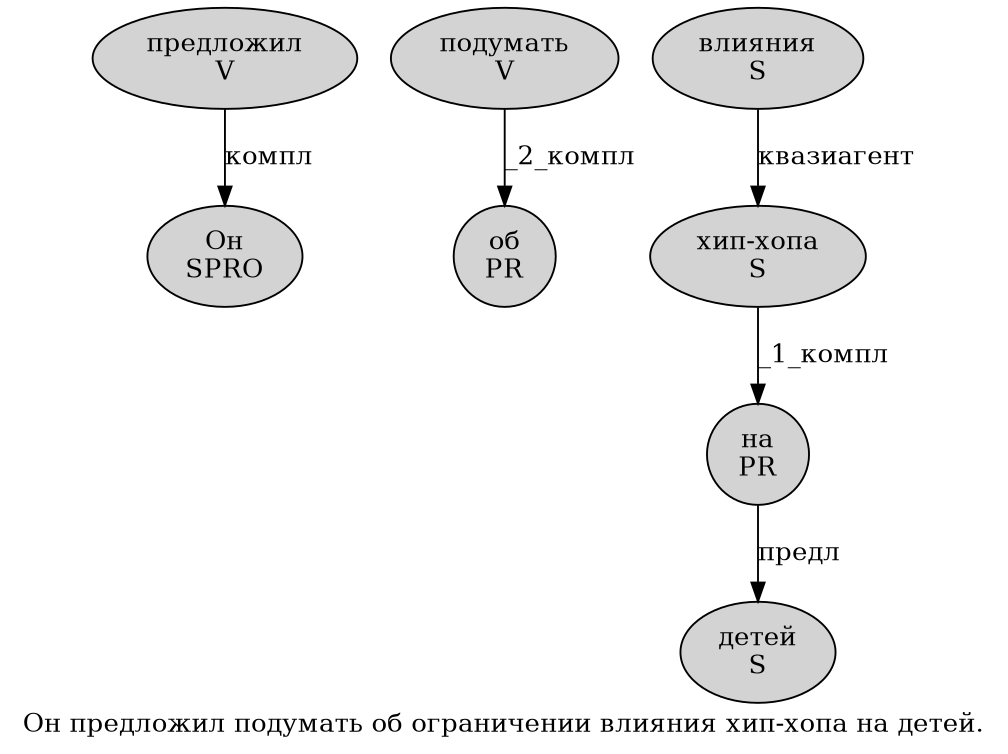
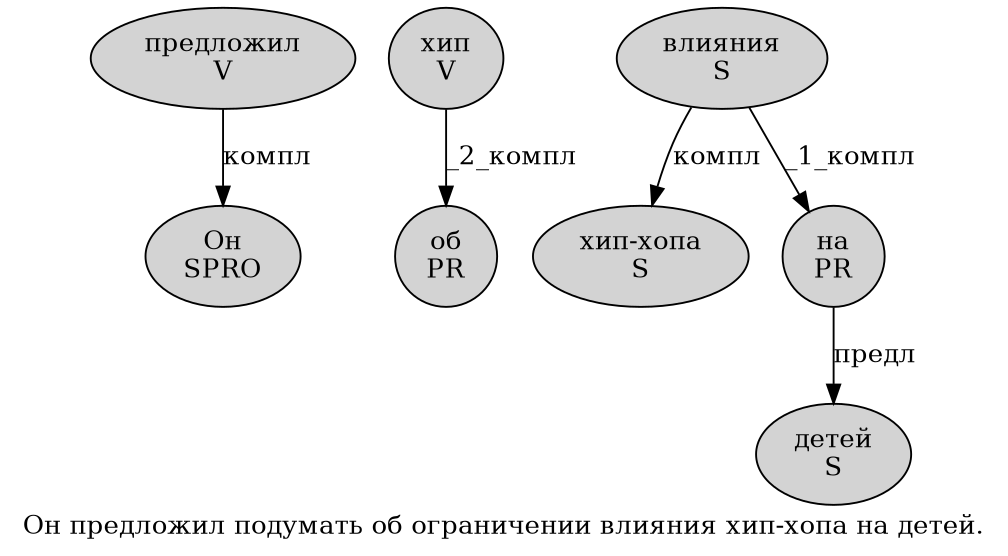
(505, 58) -> (446, 58)
(836, 157) -> (717, 157)
(758, 346) -> (774, 151)
